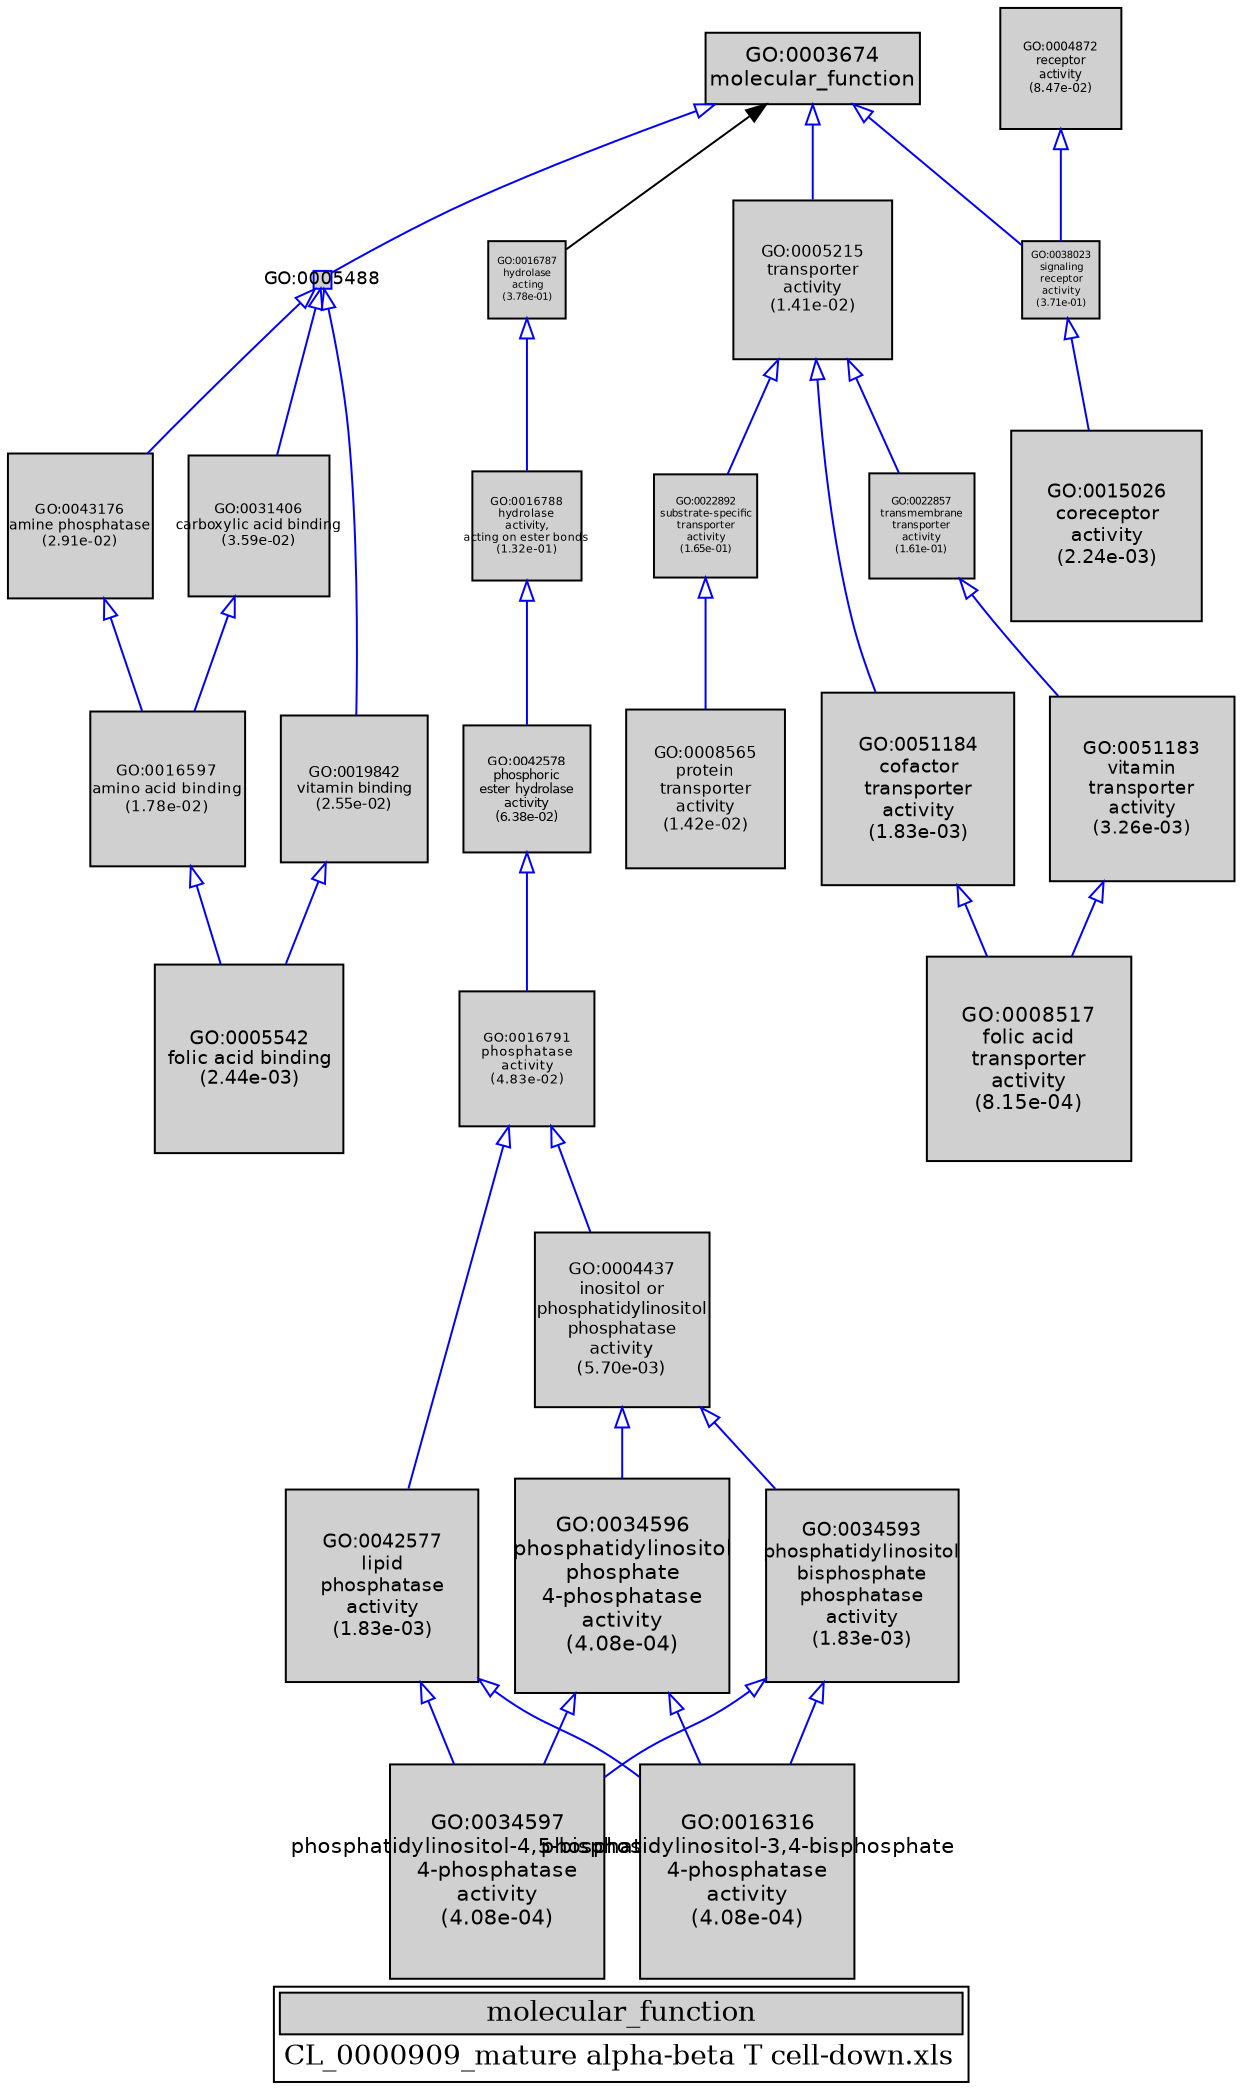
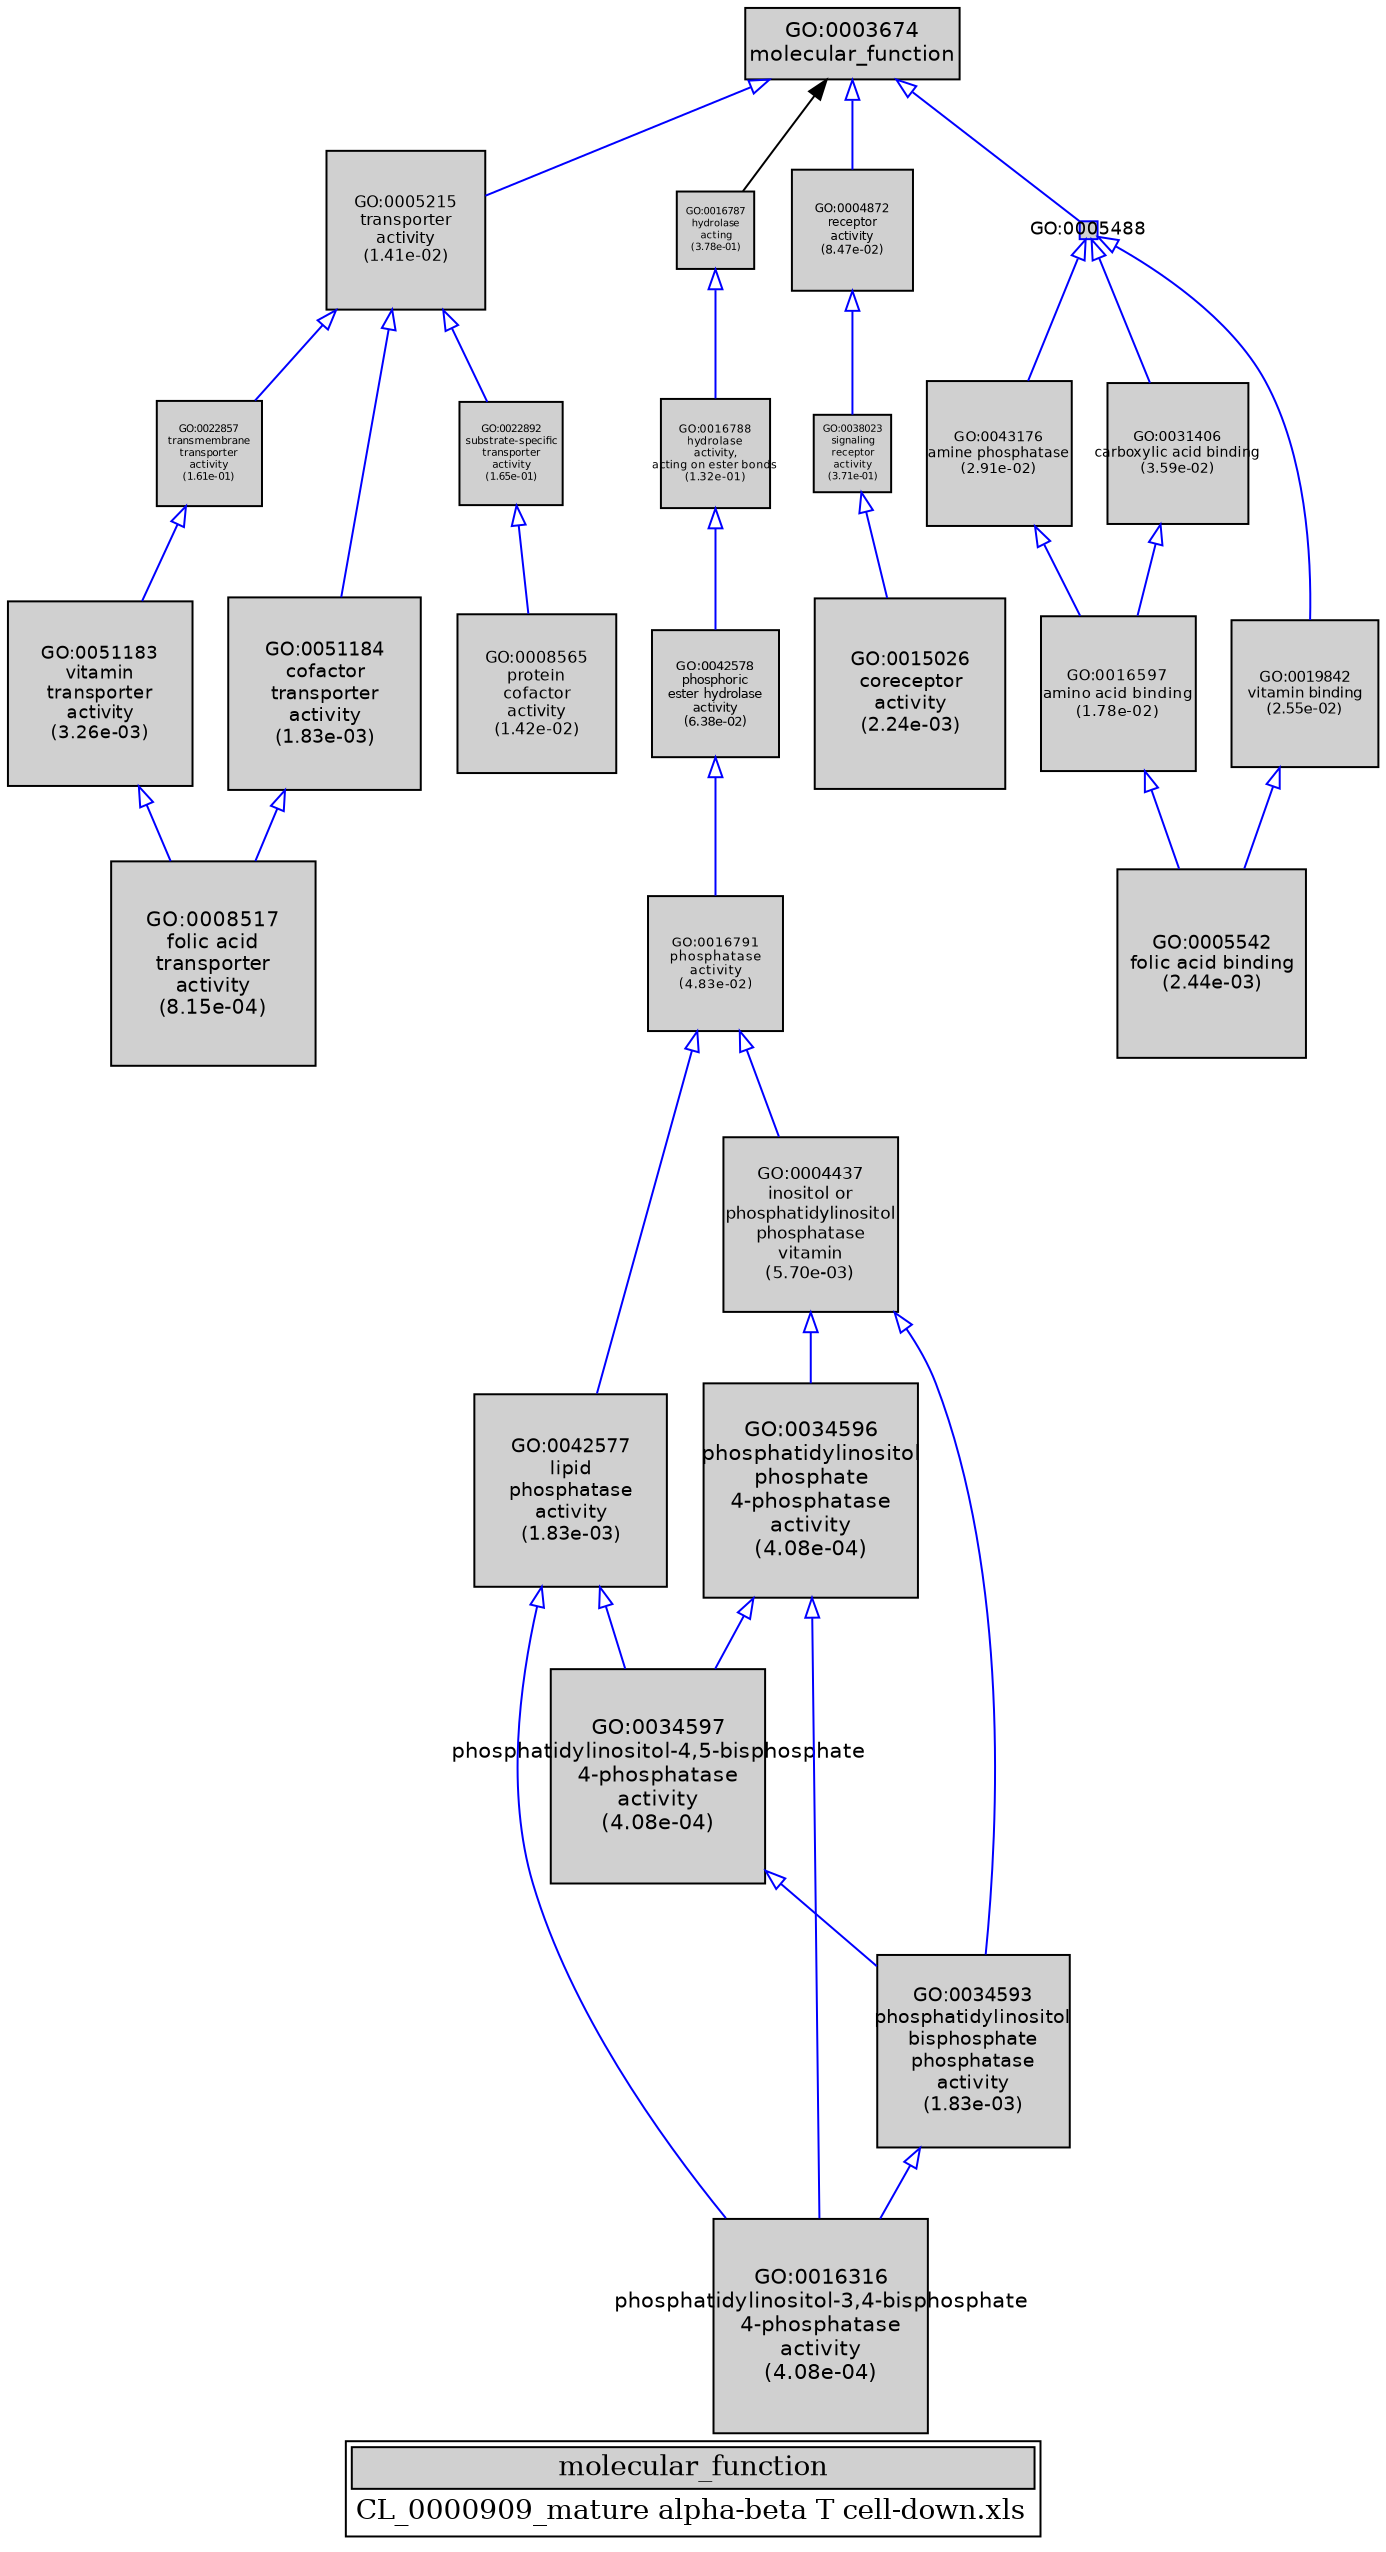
(945, 181) -> (852, 135)
(706, 789) -> (537, 694)
(622, 1348) -> (811, 1253)
(673, 1735) -> (829, 1925)
